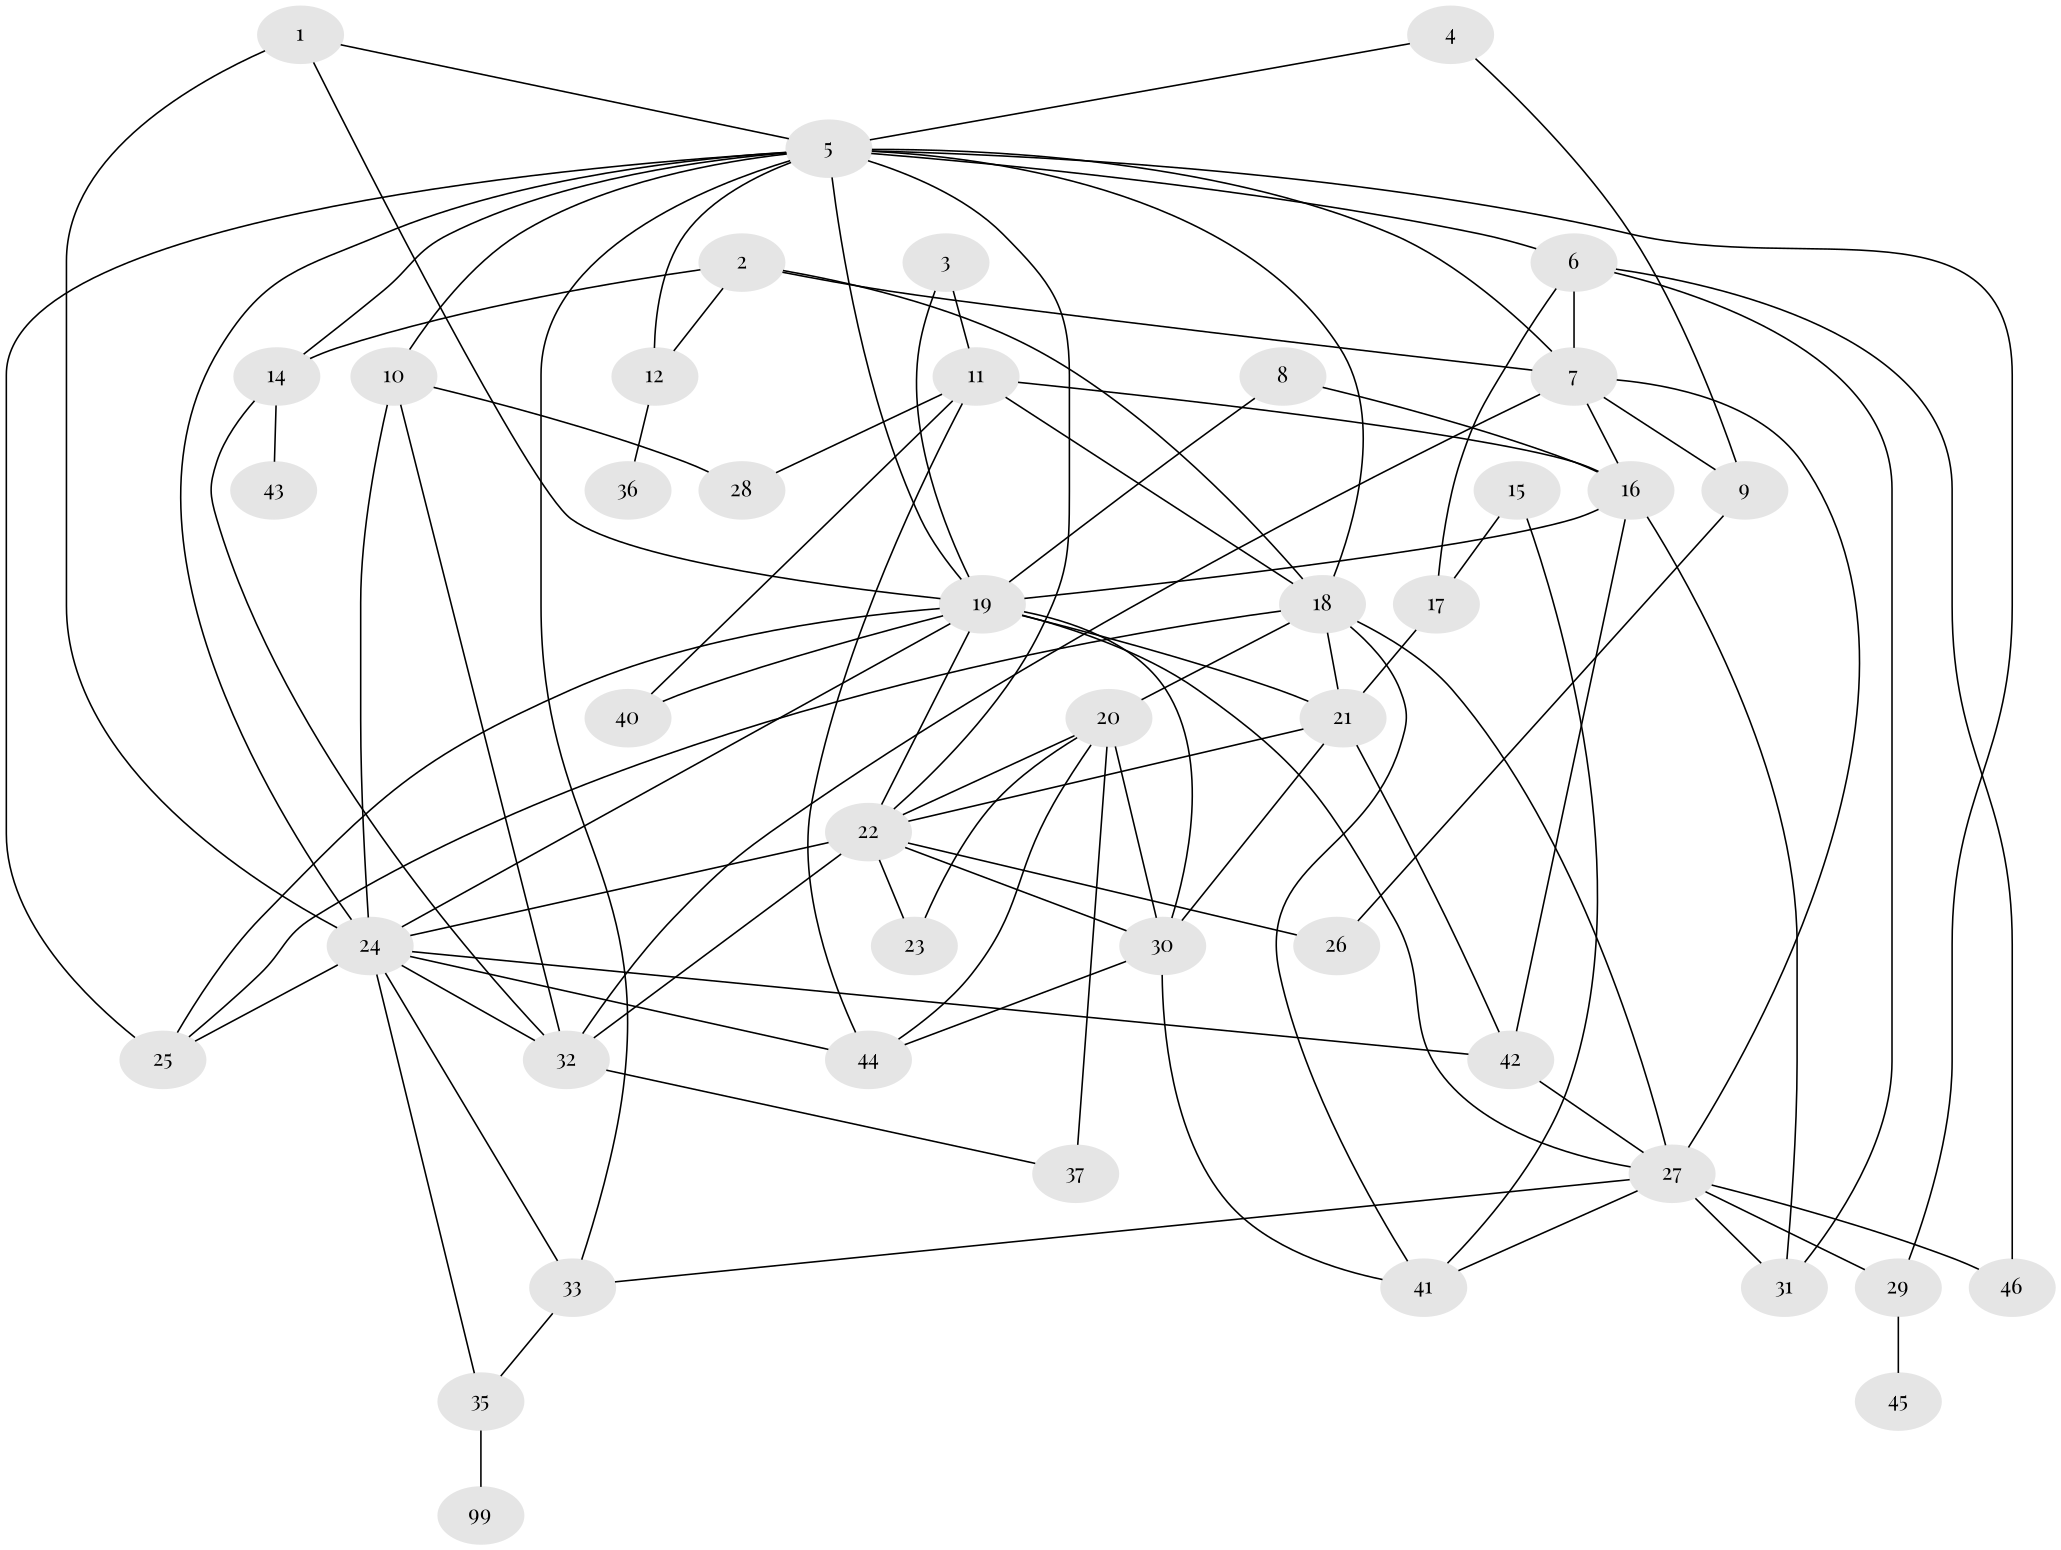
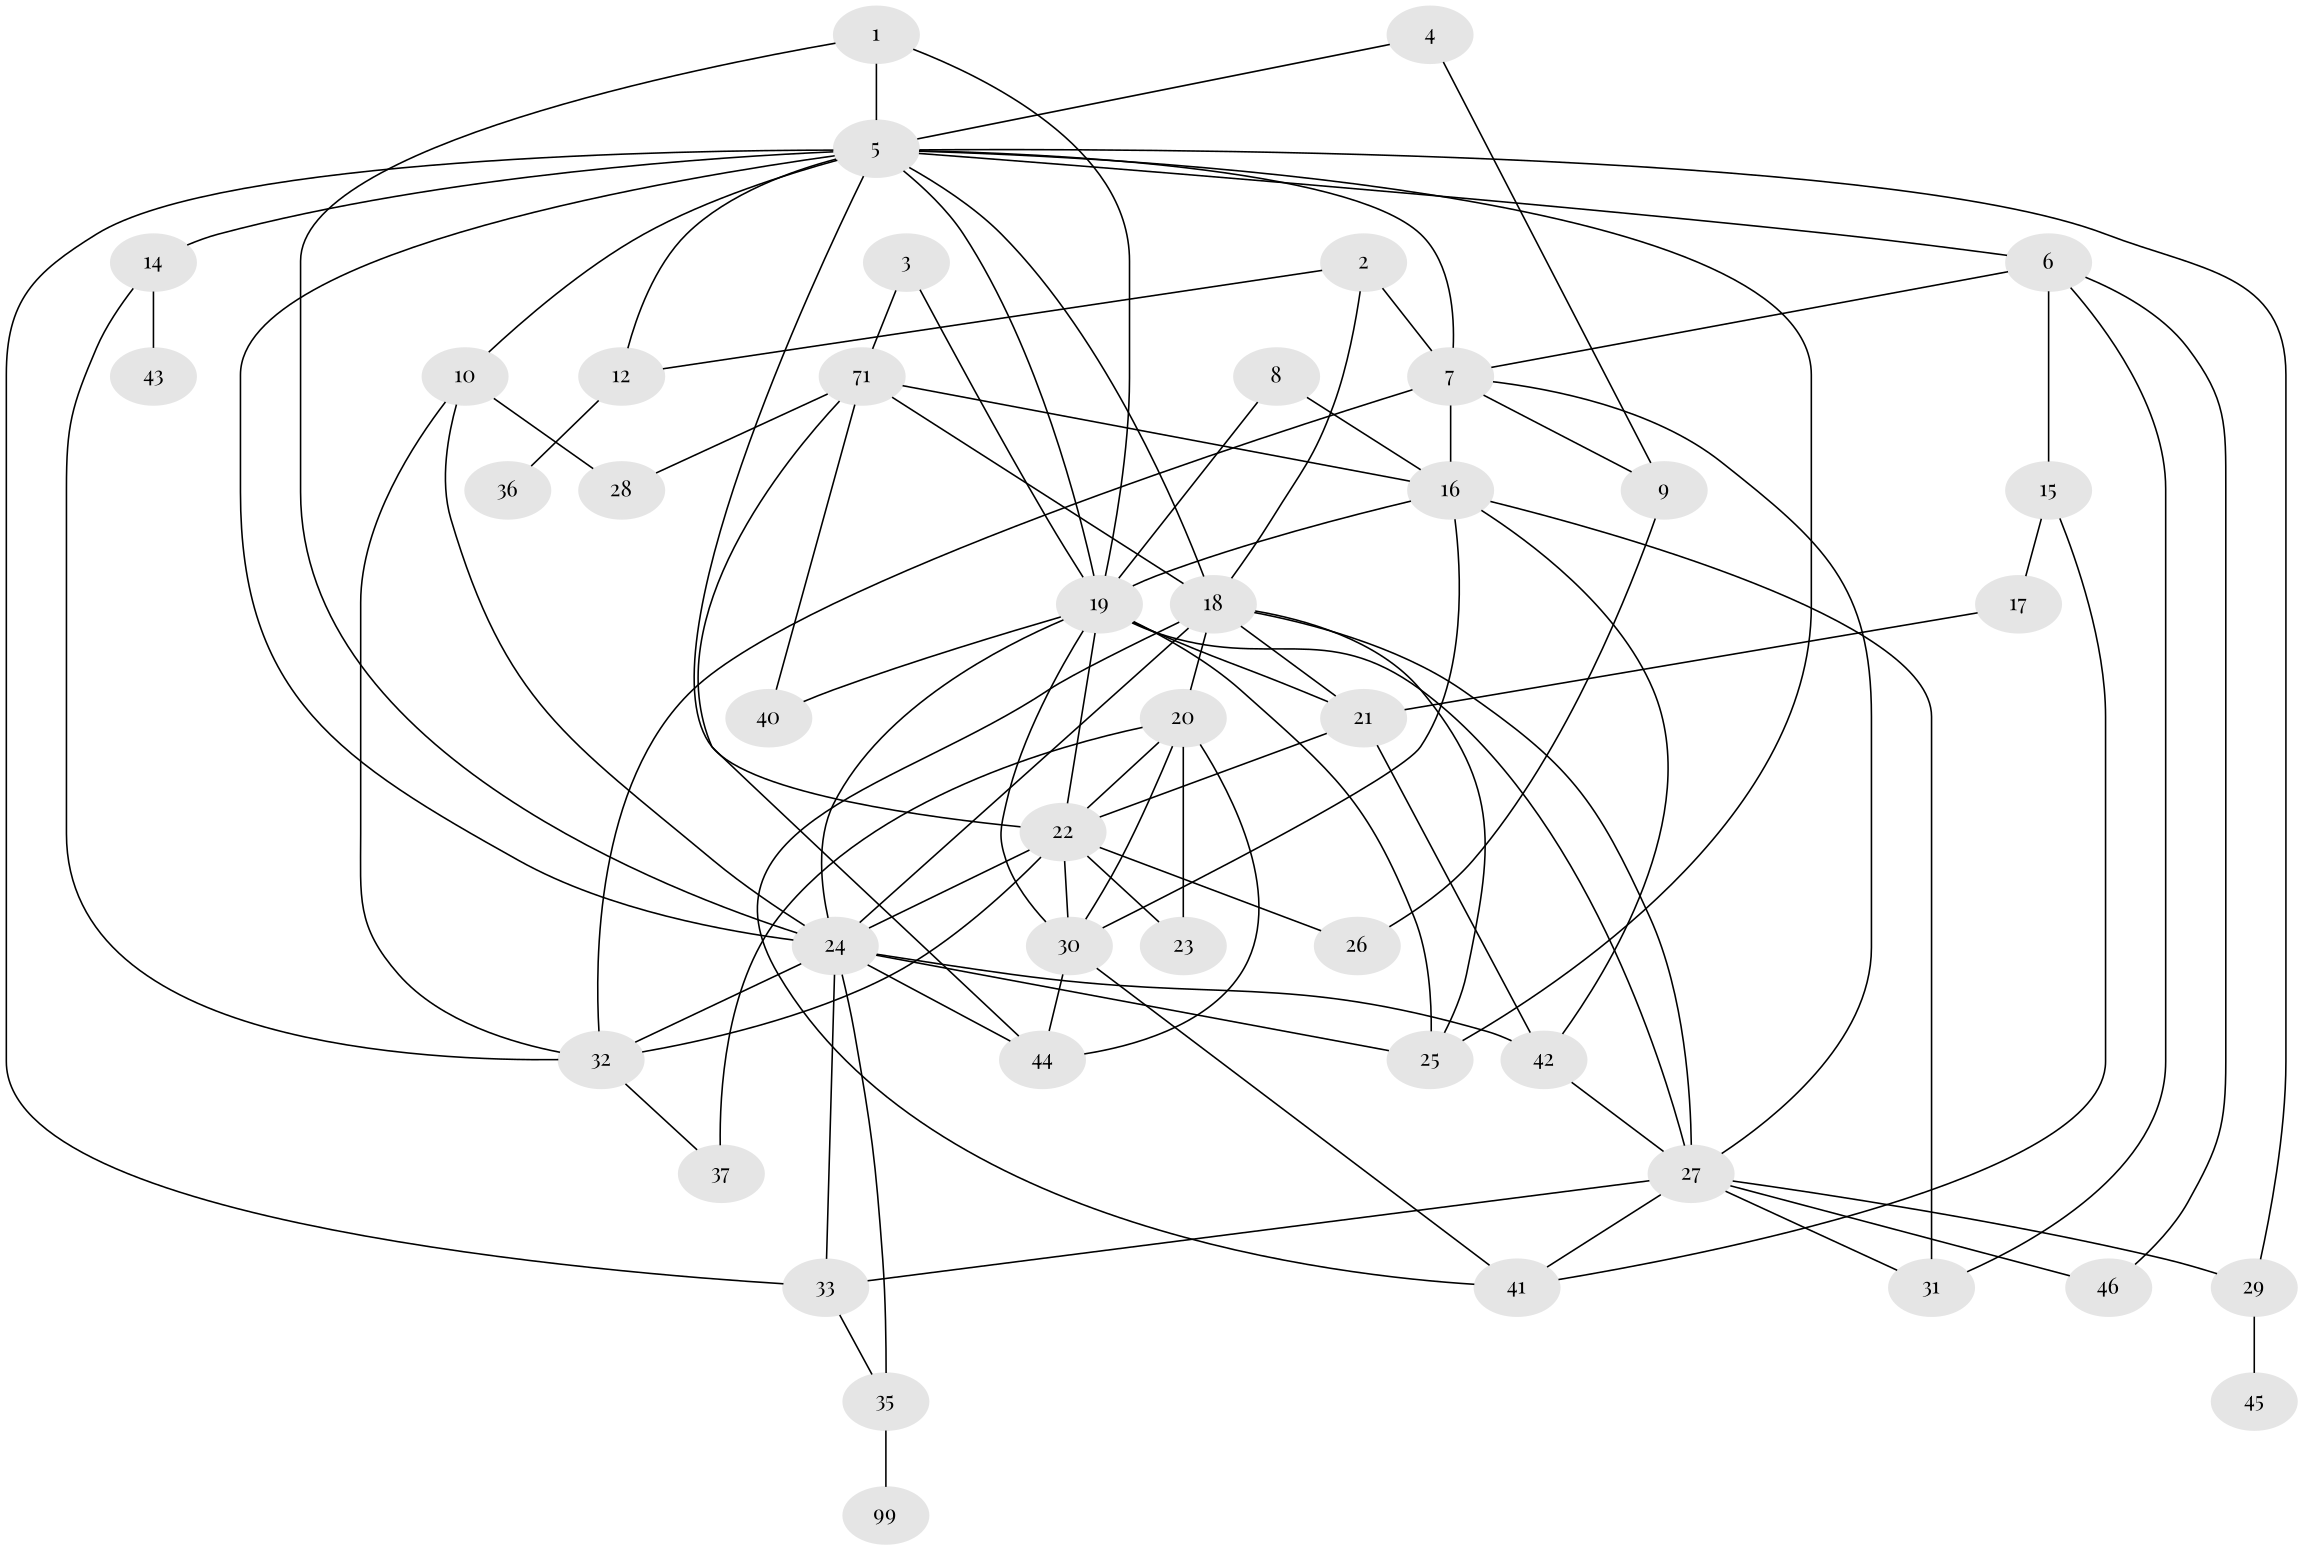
(503, 305) -> none
(976, 377) -> (862, 377)
(1481, 409) -> (2049, 376)
none -> (1024, 775)
(1253, 832) -> (1367, 786)
